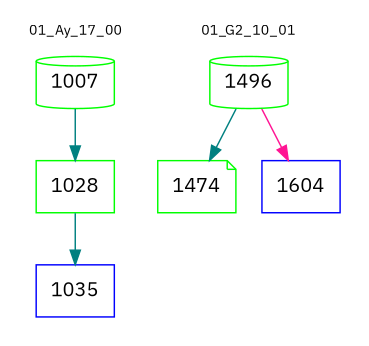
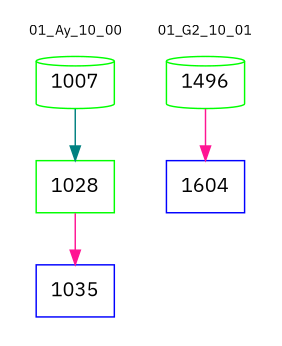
(76, 31) -> (76, 31)
(197, 187) -> none
(75, 232) -> (75, 232)
